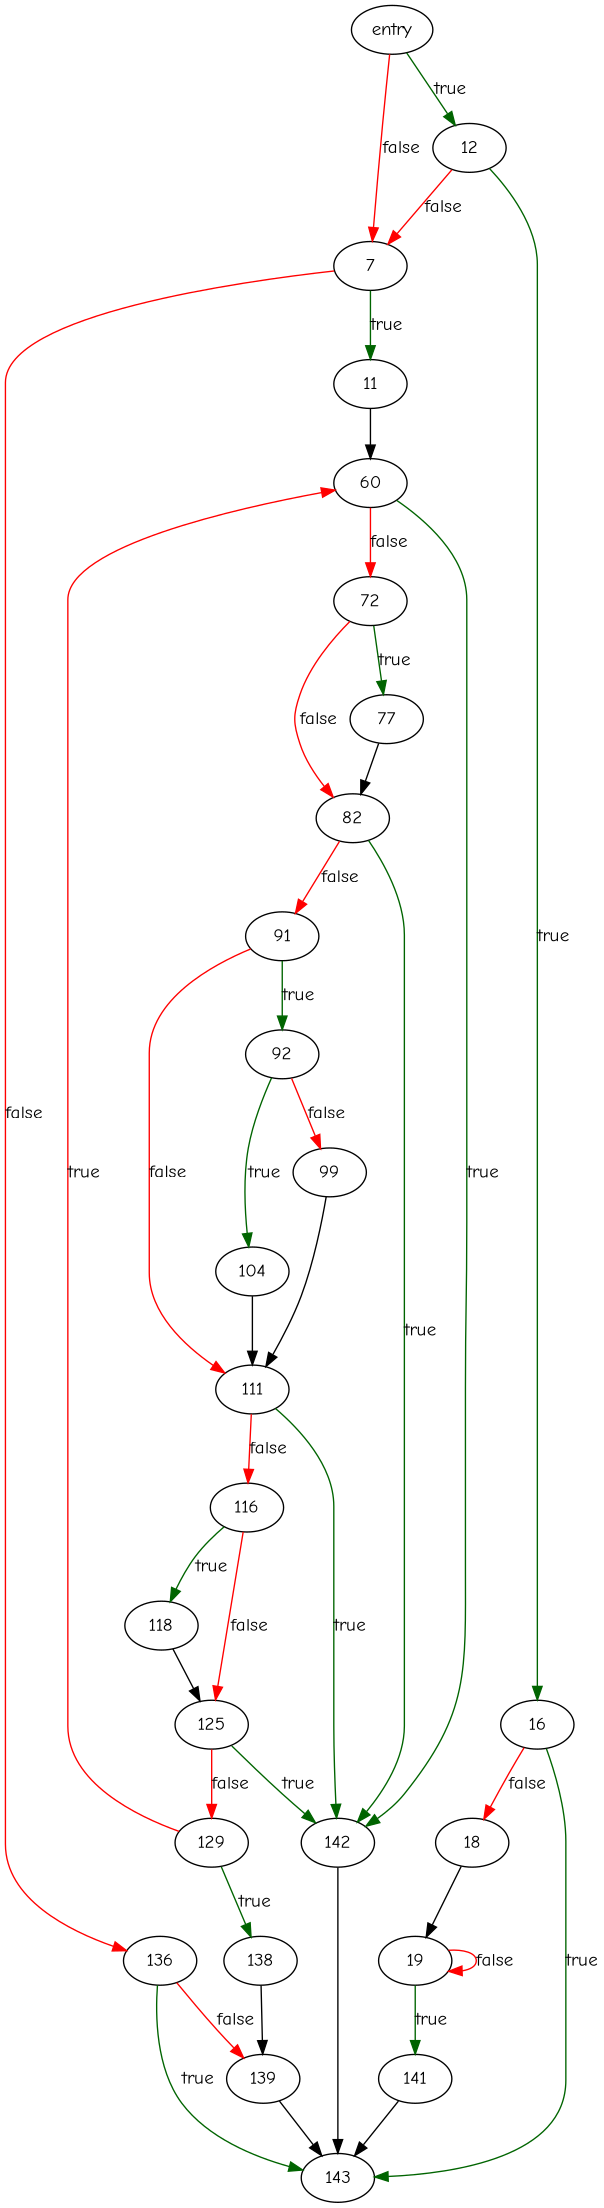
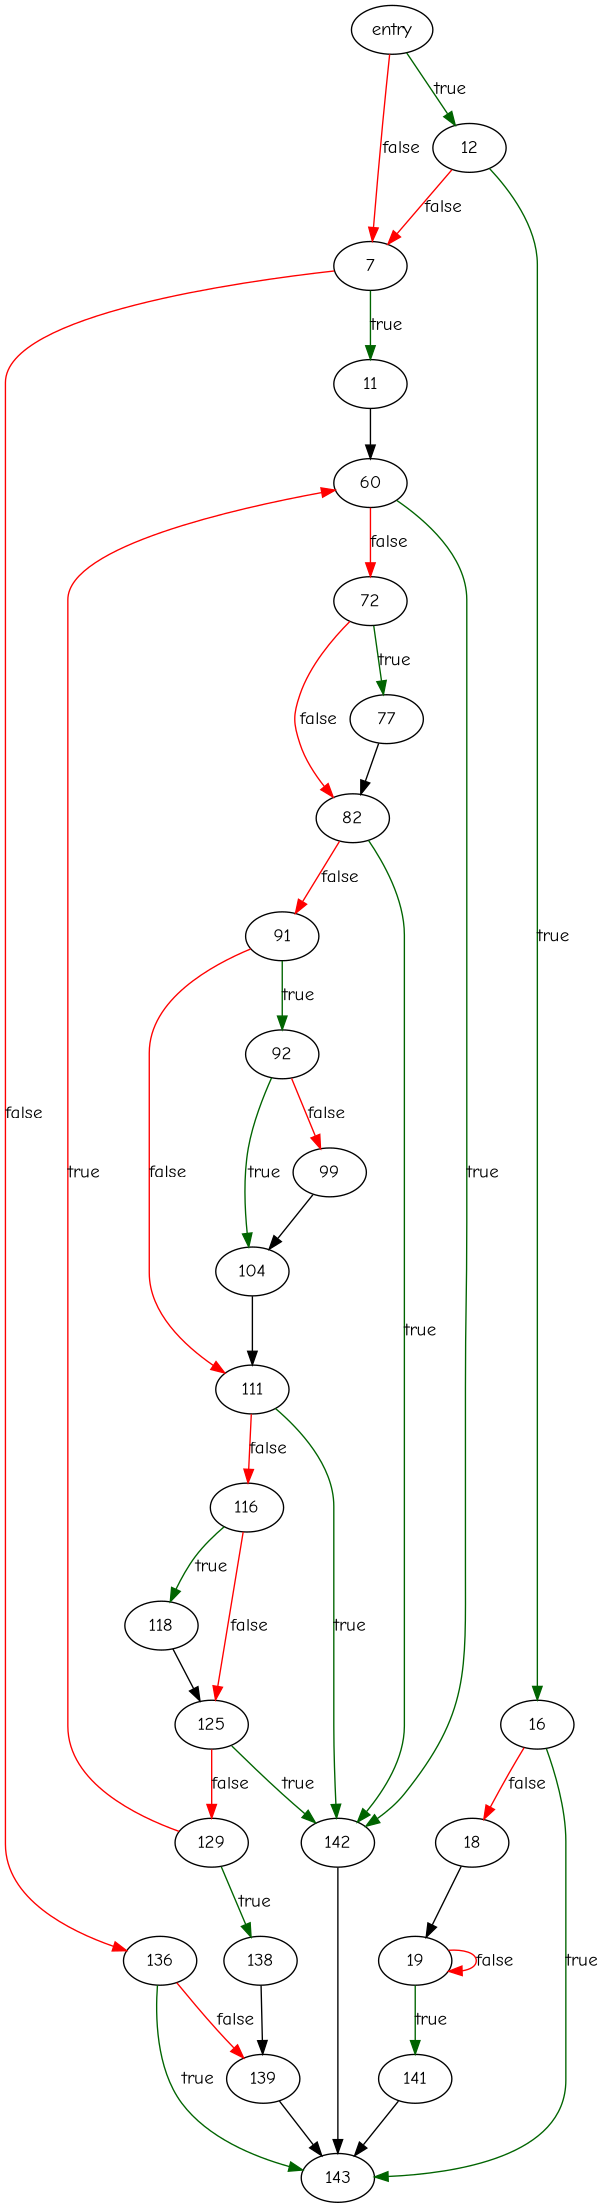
(307, 1278) -> (295, 1216)
